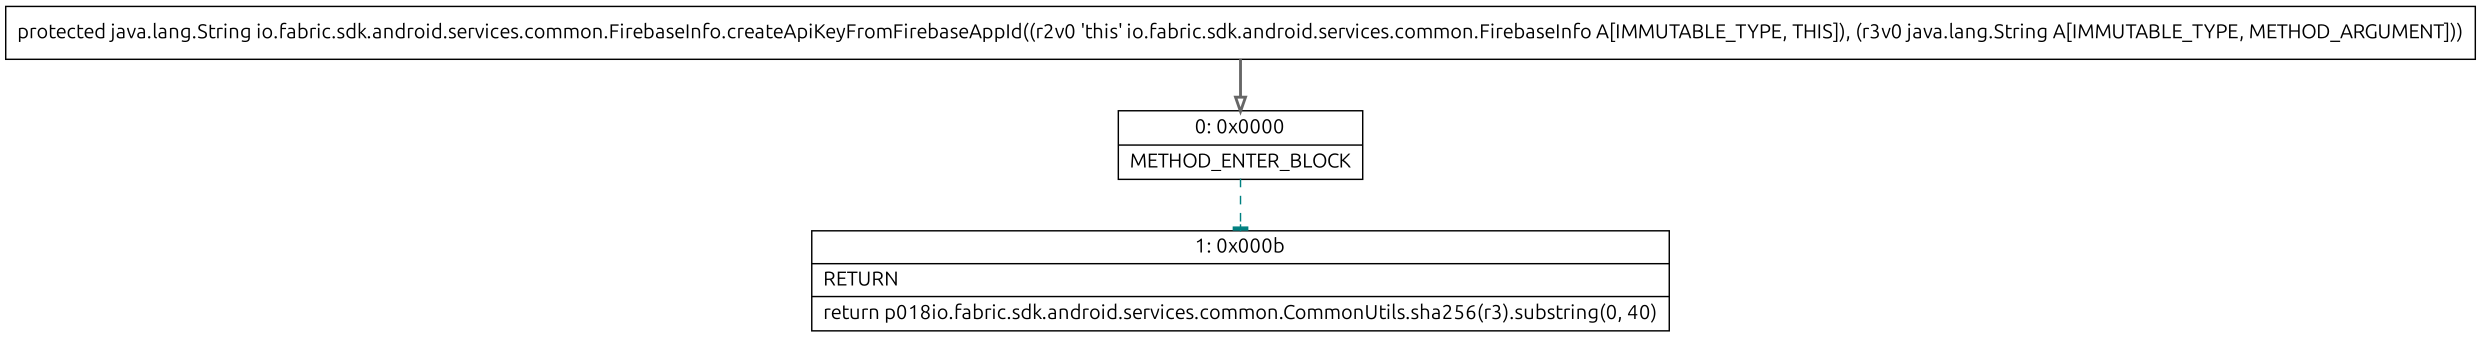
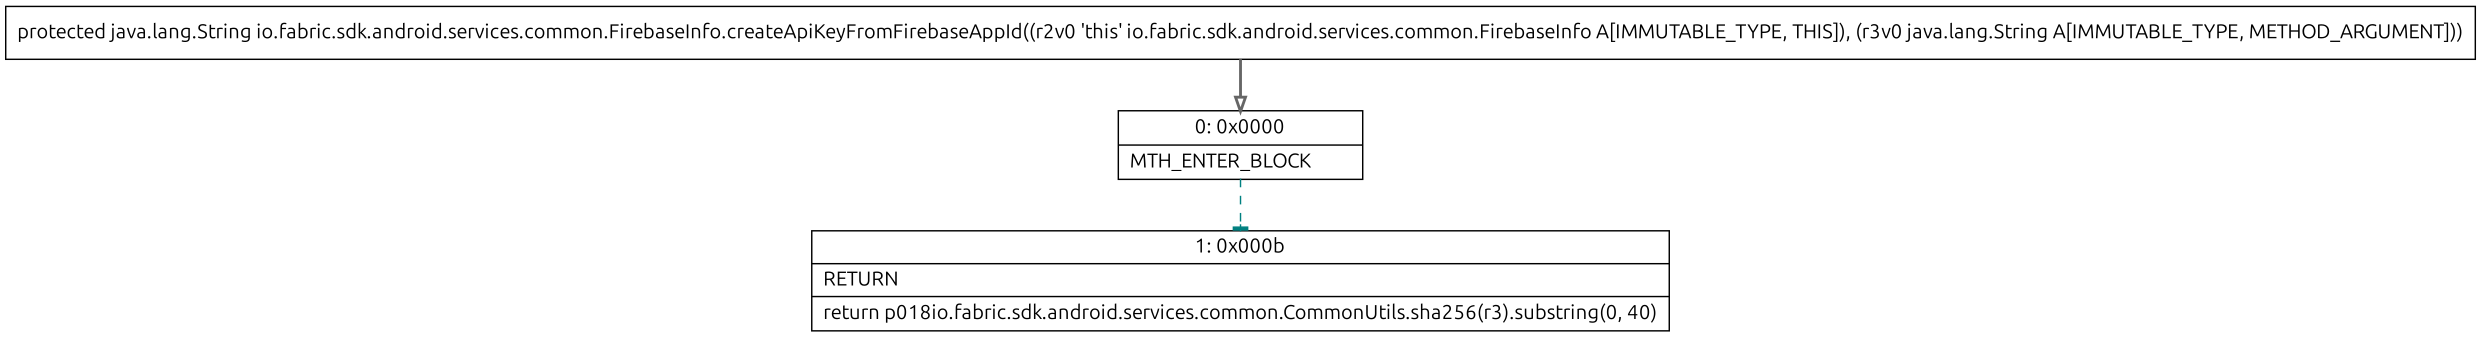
(1241, 161) -> (1221, 161)
